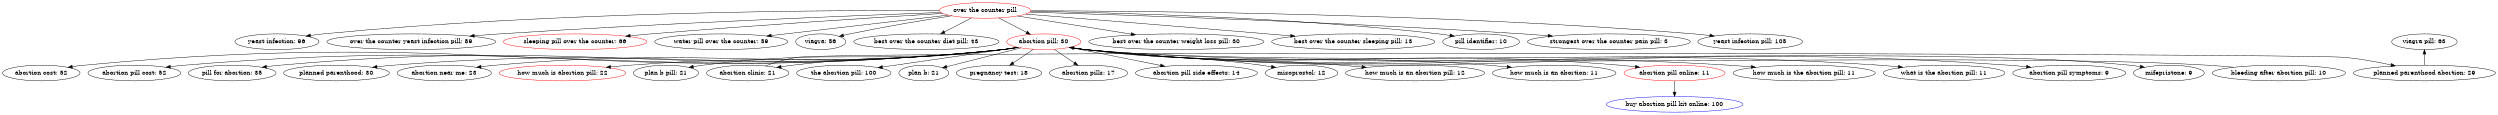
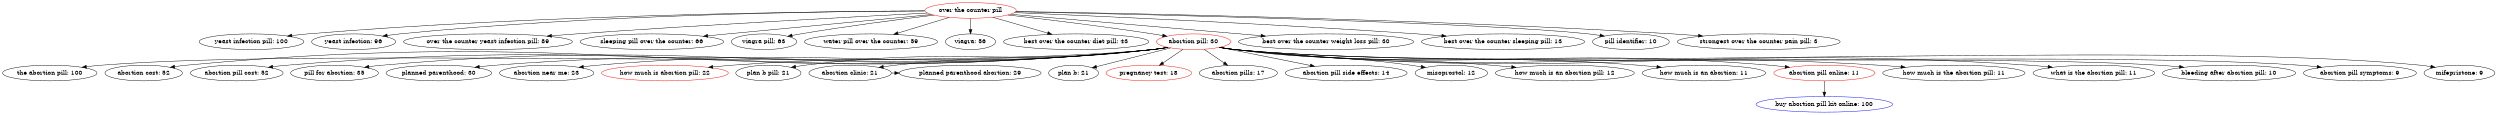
(575, 42) -> (652, 42)
(1750, 42) -> (252, 42)
(2424, 60) -> (863, 24)
(1653, 61) -> (1699, 60)
(999, 73) -> (1149, 73)
